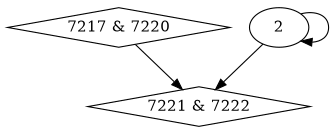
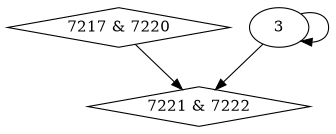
(279, 27) -> (279, 27)
